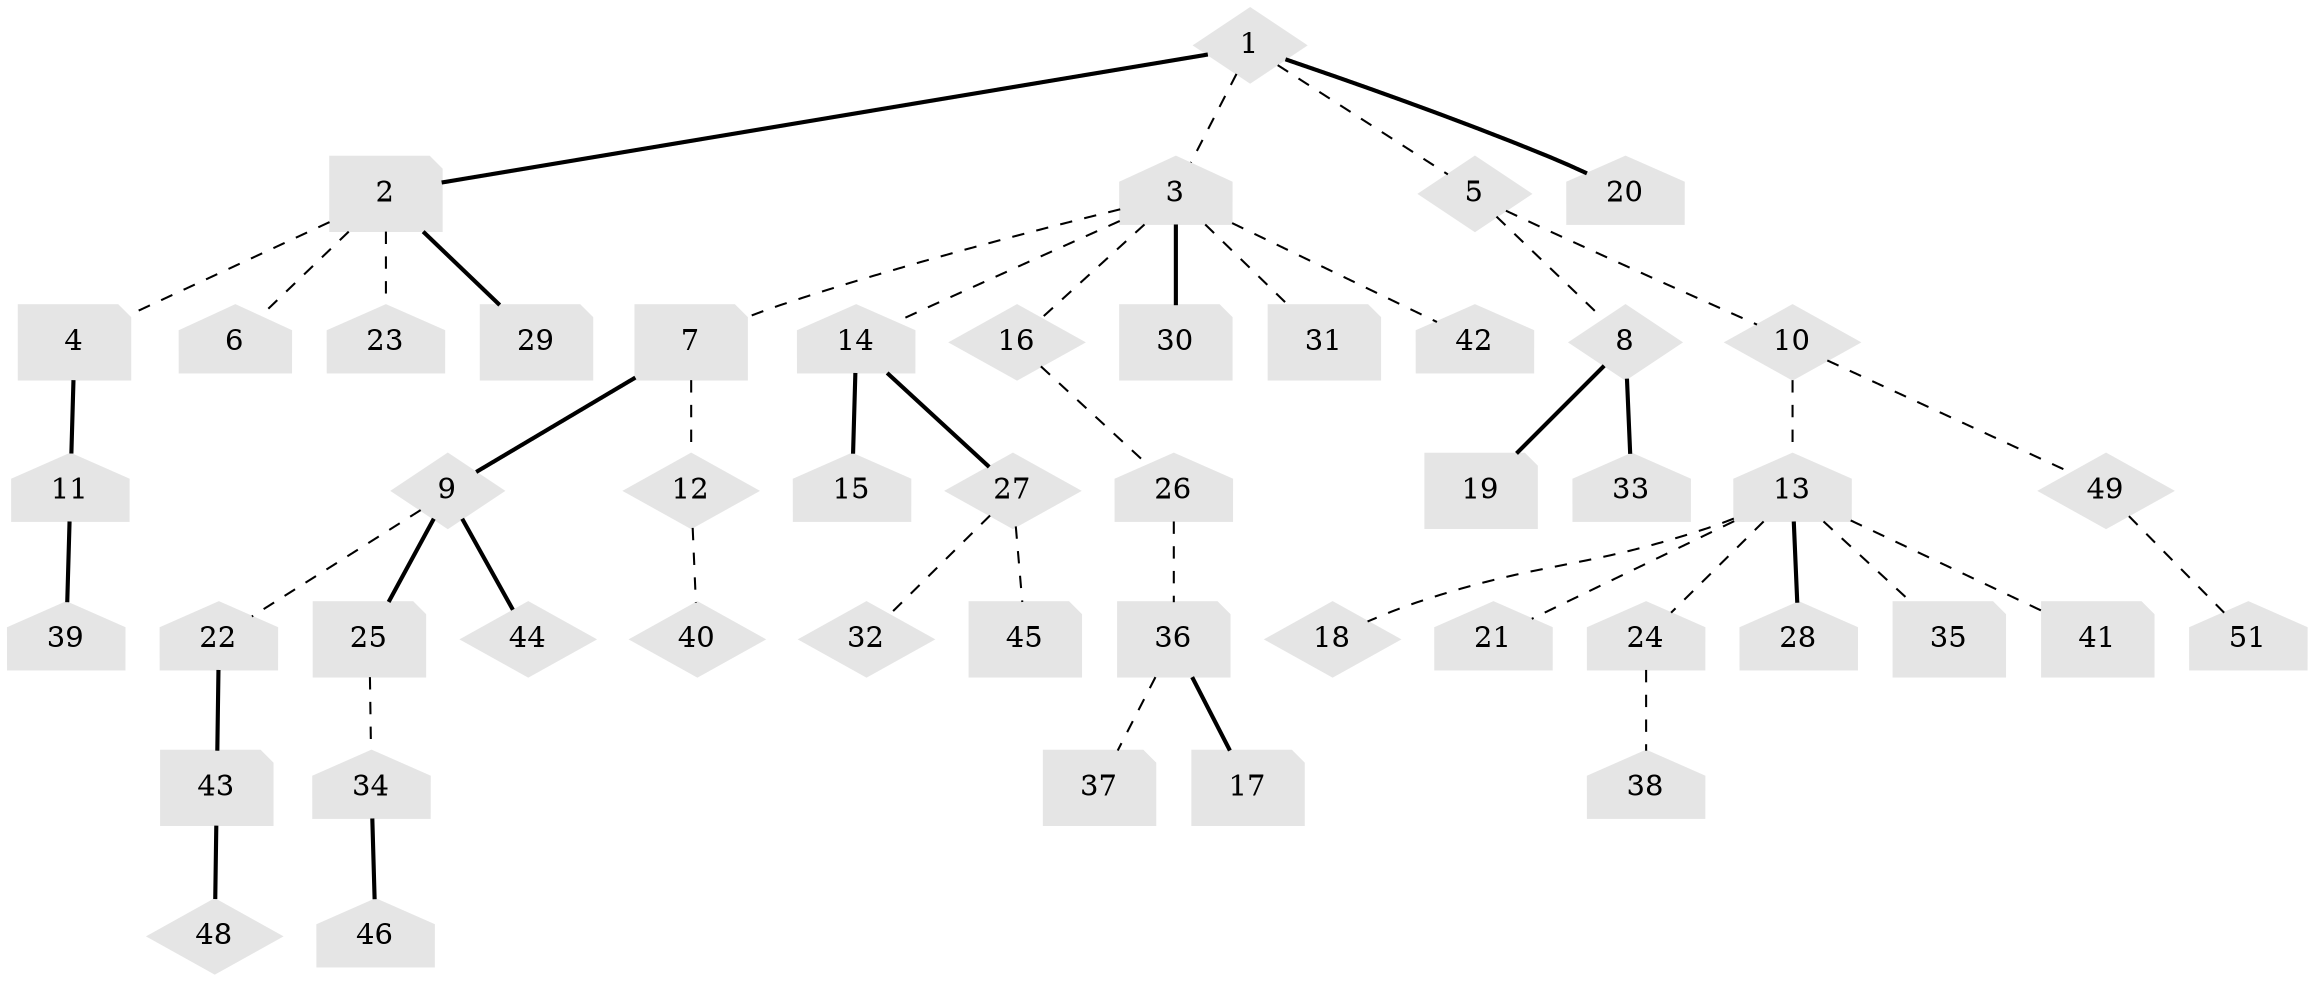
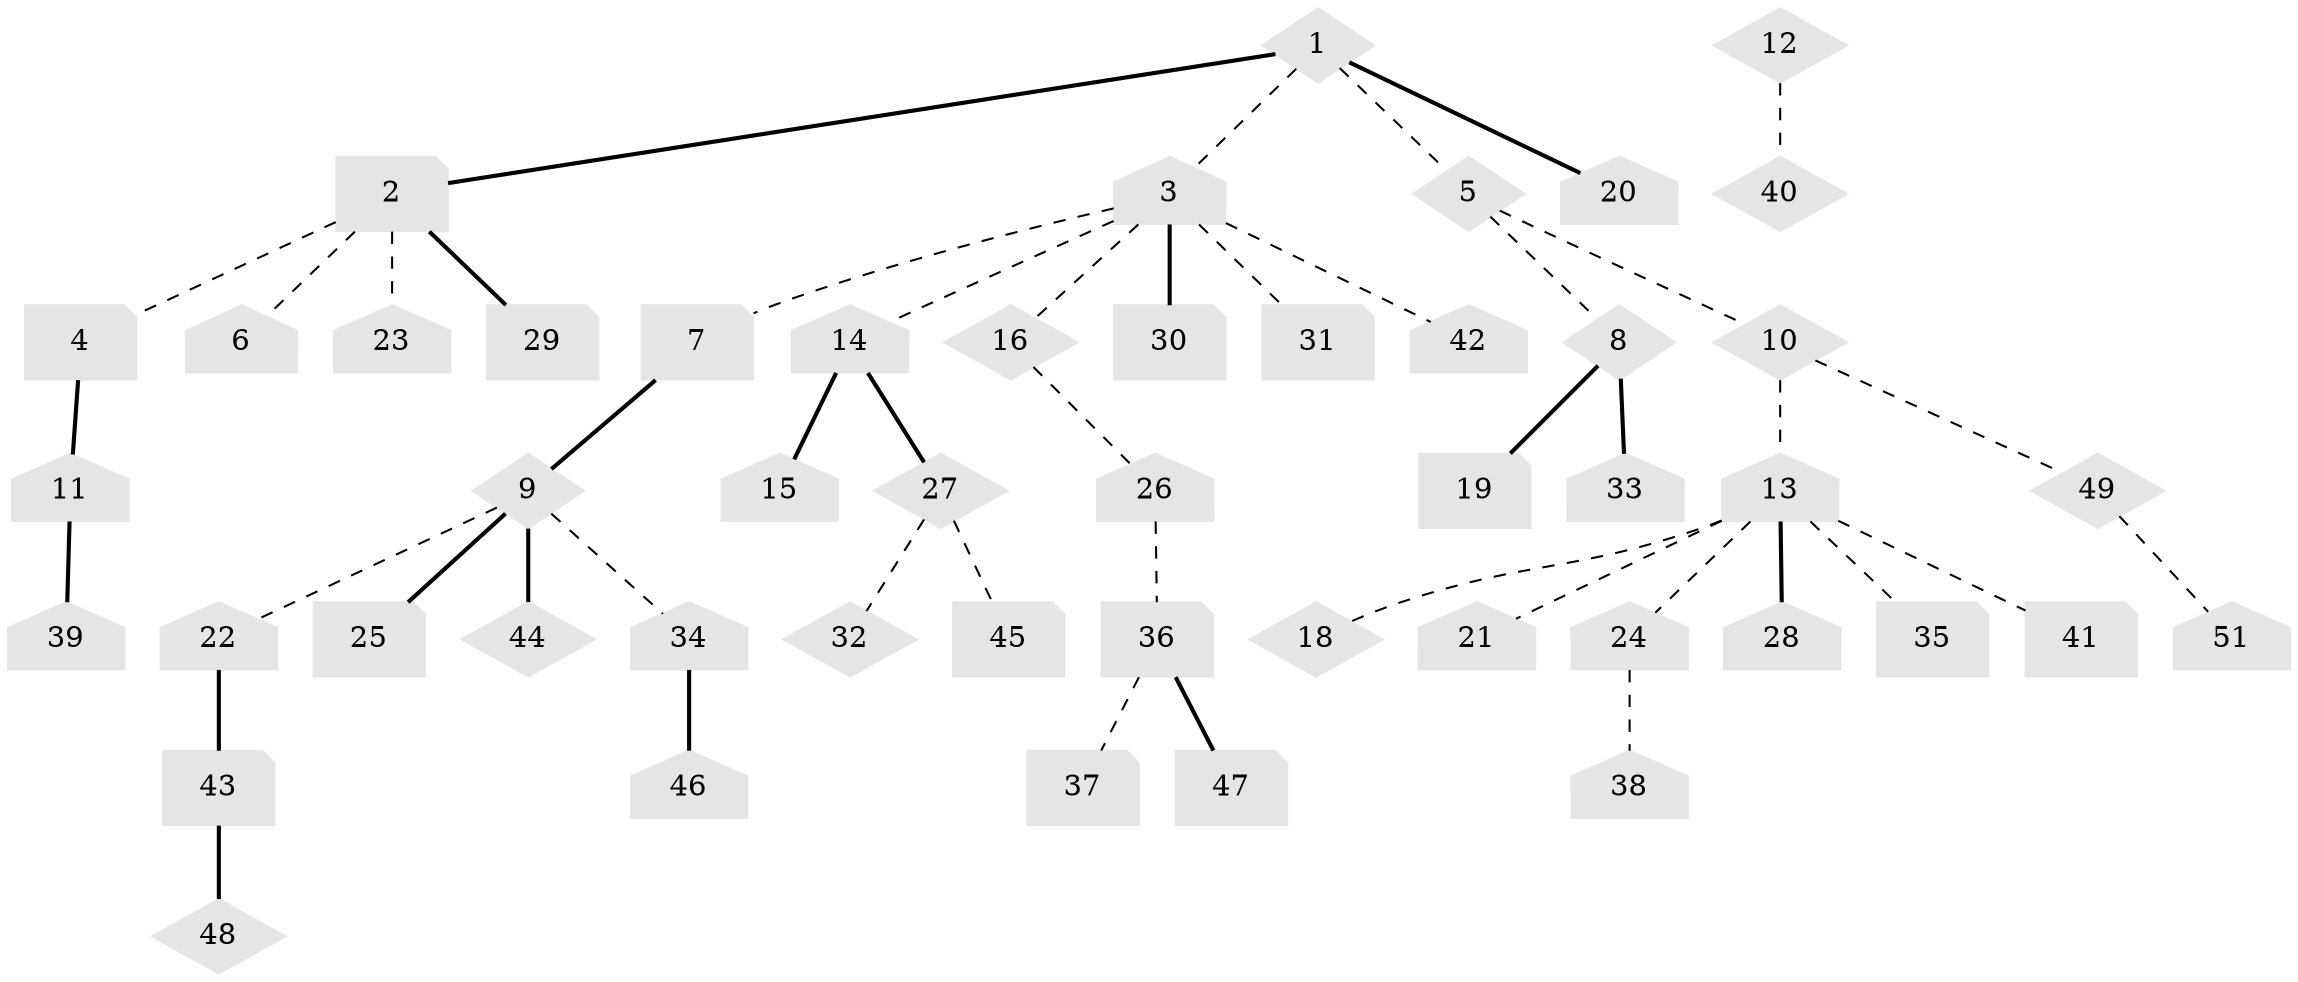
(691, 417) -> none
(370, 714) -> (607, 564)
(1248, 788) -> (1232, 788)
